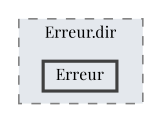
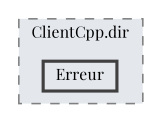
(81, 34) -> (81, 34)
